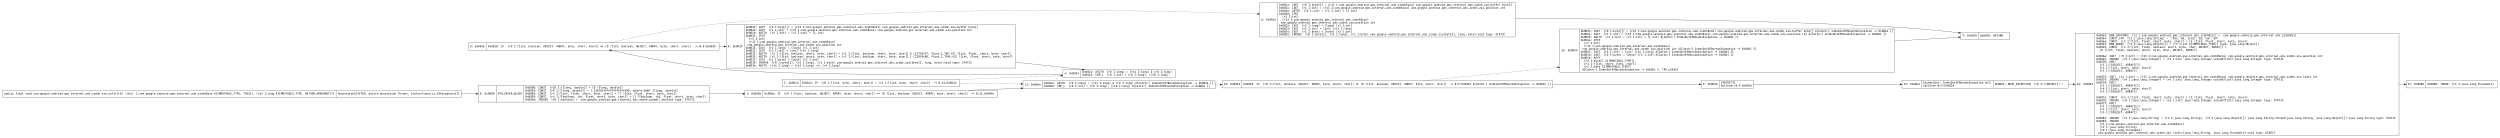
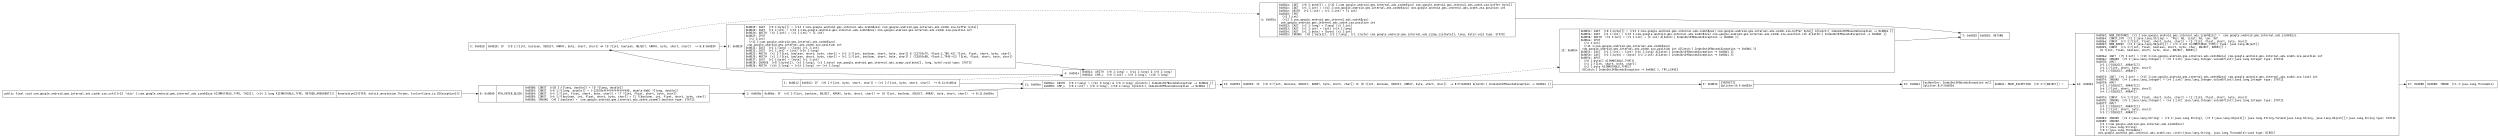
(990, 84) -> (990, 84)
